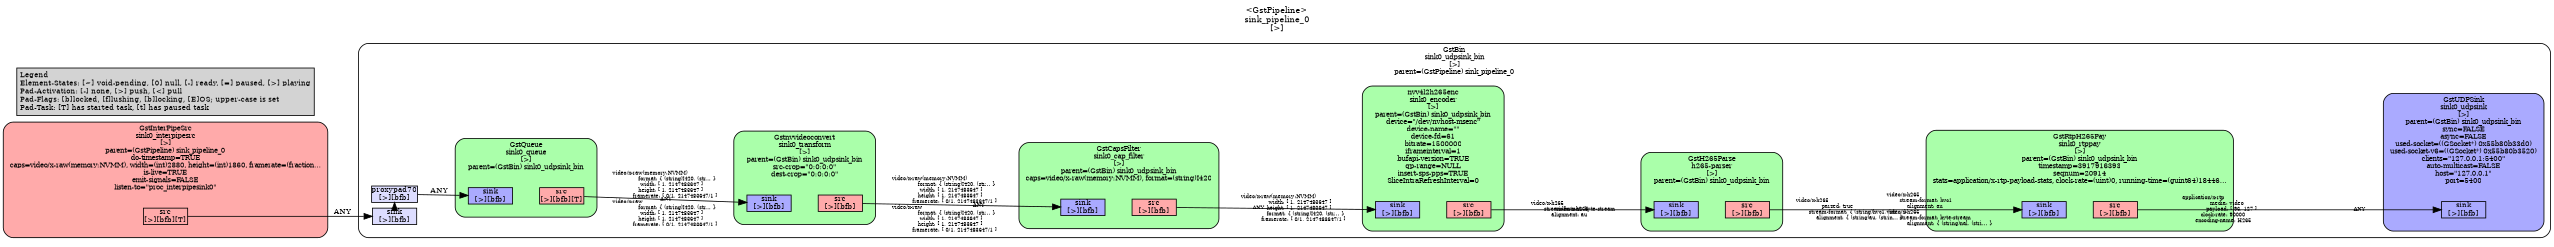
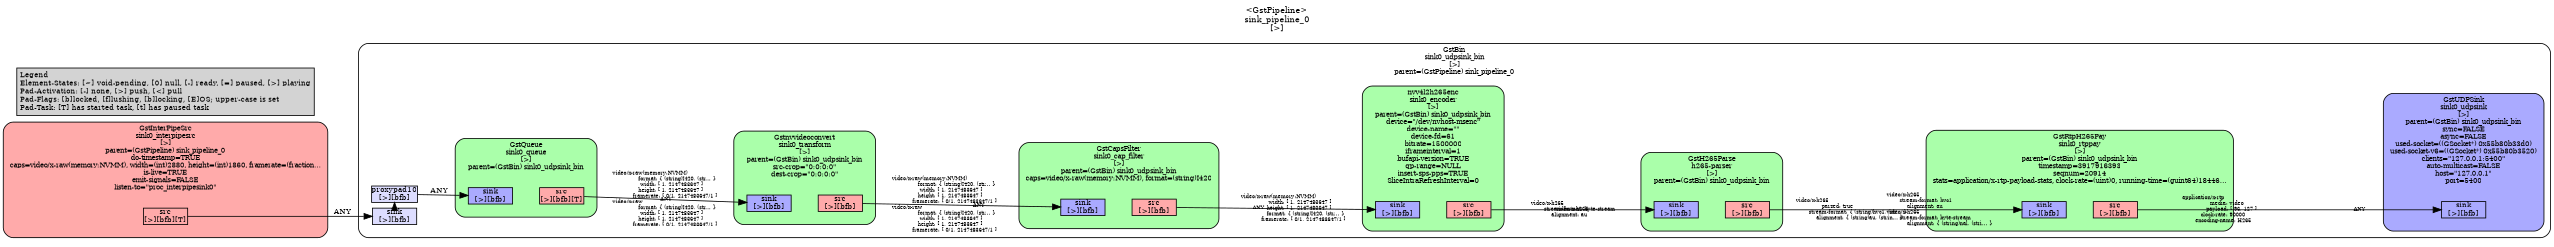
(395, 194) -> (395, 194)
